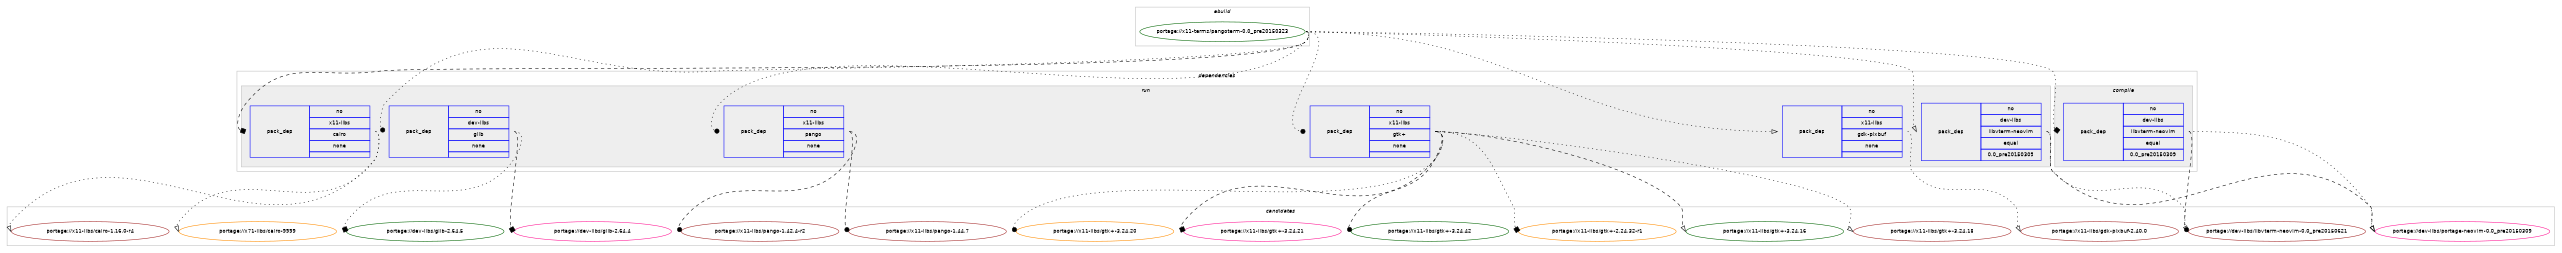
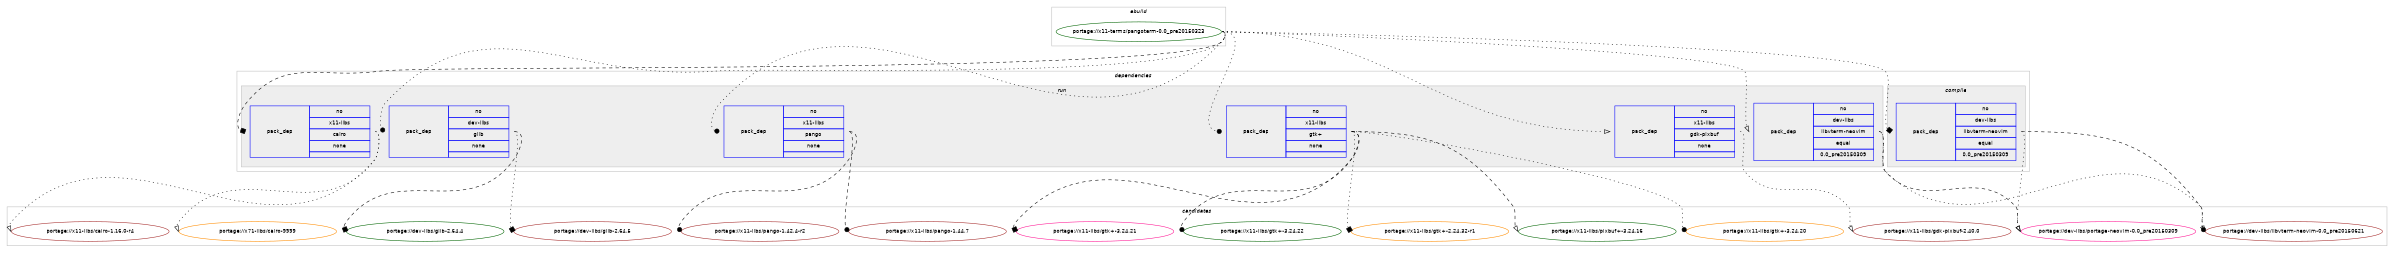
(425, 231) -> (593, 231)
(593, 231) -> (425, 231)
(1430, 231) -> (1262, 231)
(1765, 231) -> (1597, 231)
(1932, 231) -> none
